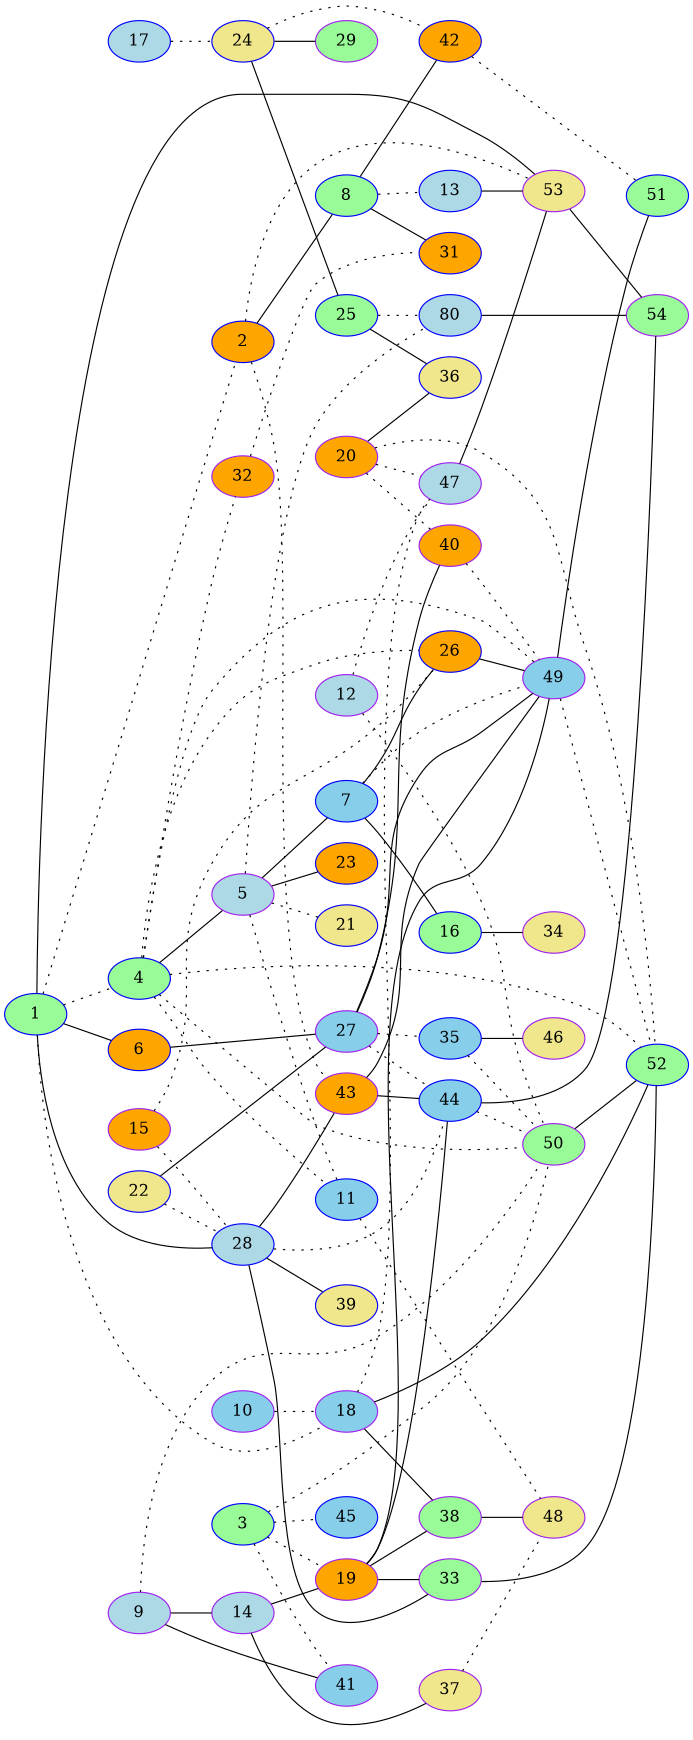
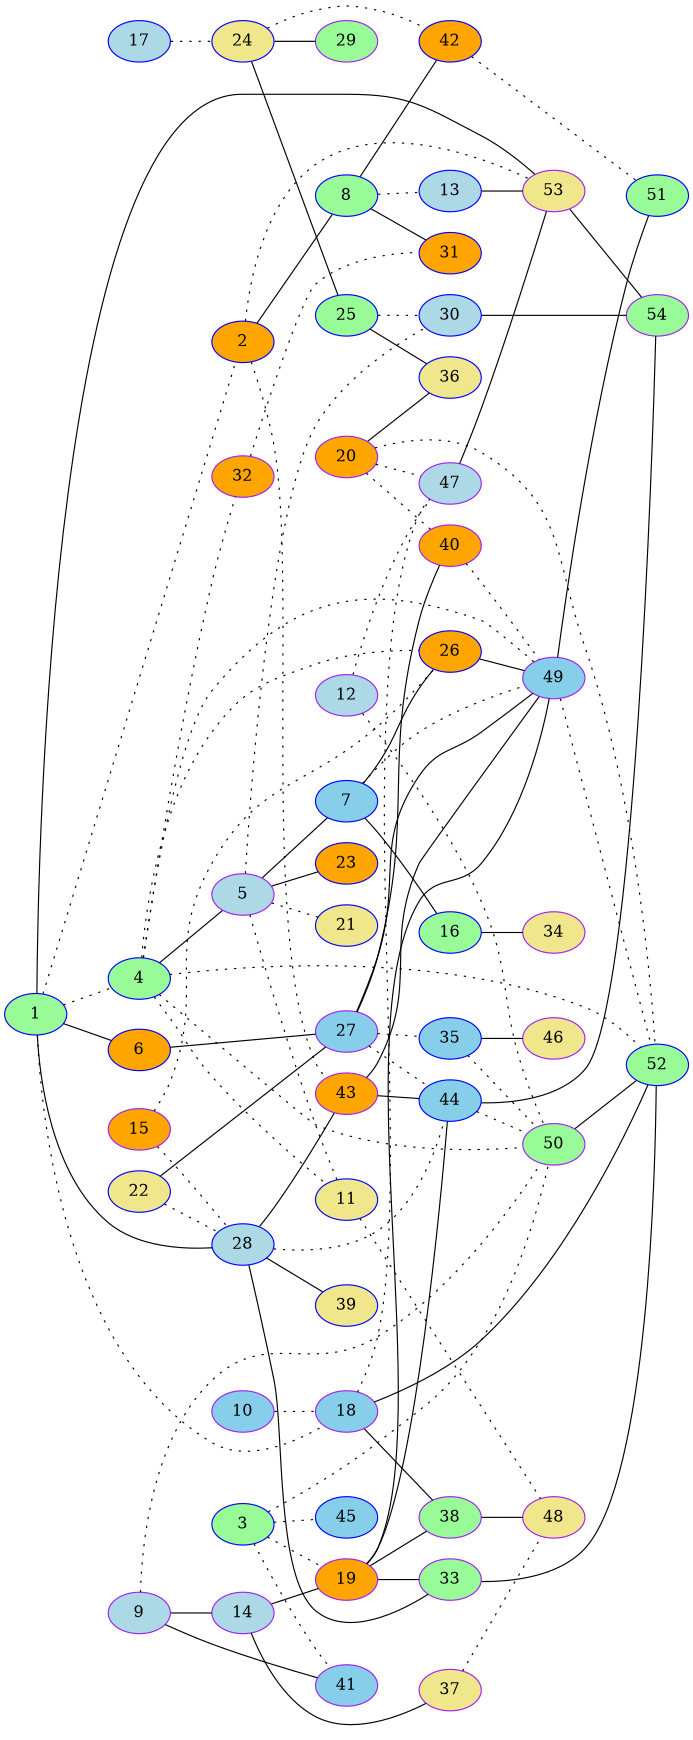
(450, 315) -> (450, 315)
(347, 1200) -> (347, 1200)
